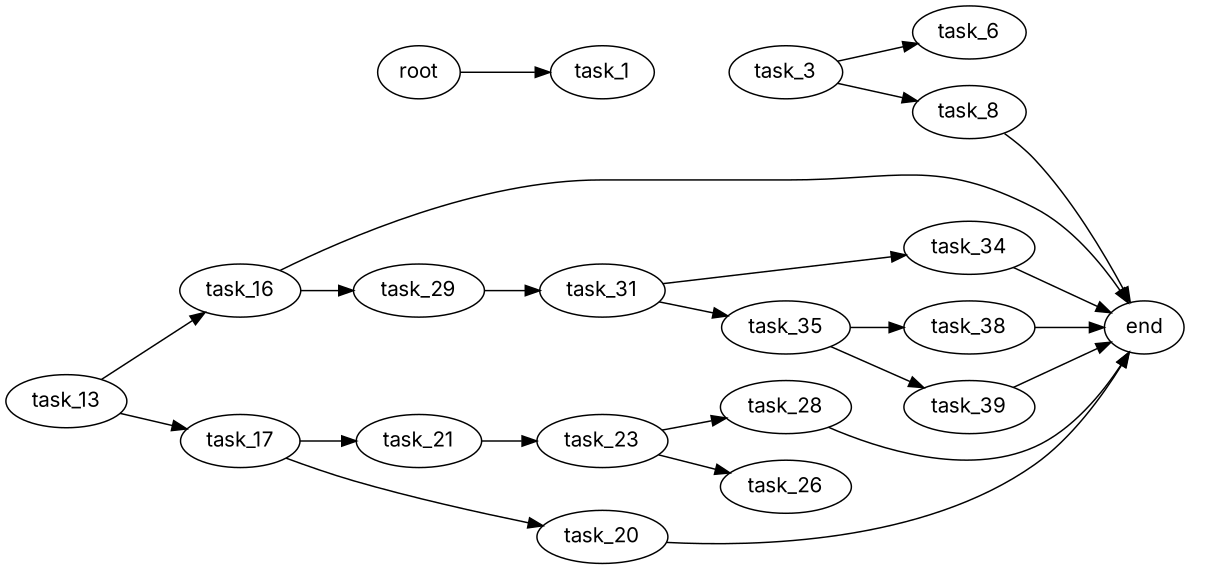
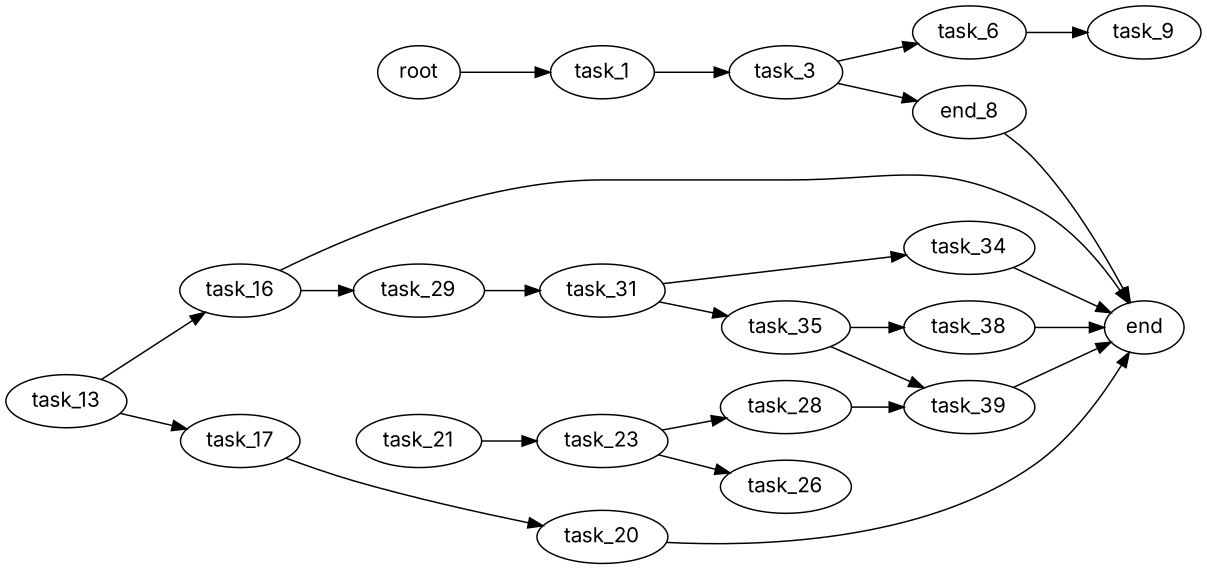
none -> (1144, 32)
none -> (684, 72)
(969, 112) -> (969, 112)
(321, 441) -> none
(990, 458) -> (870, 407)
